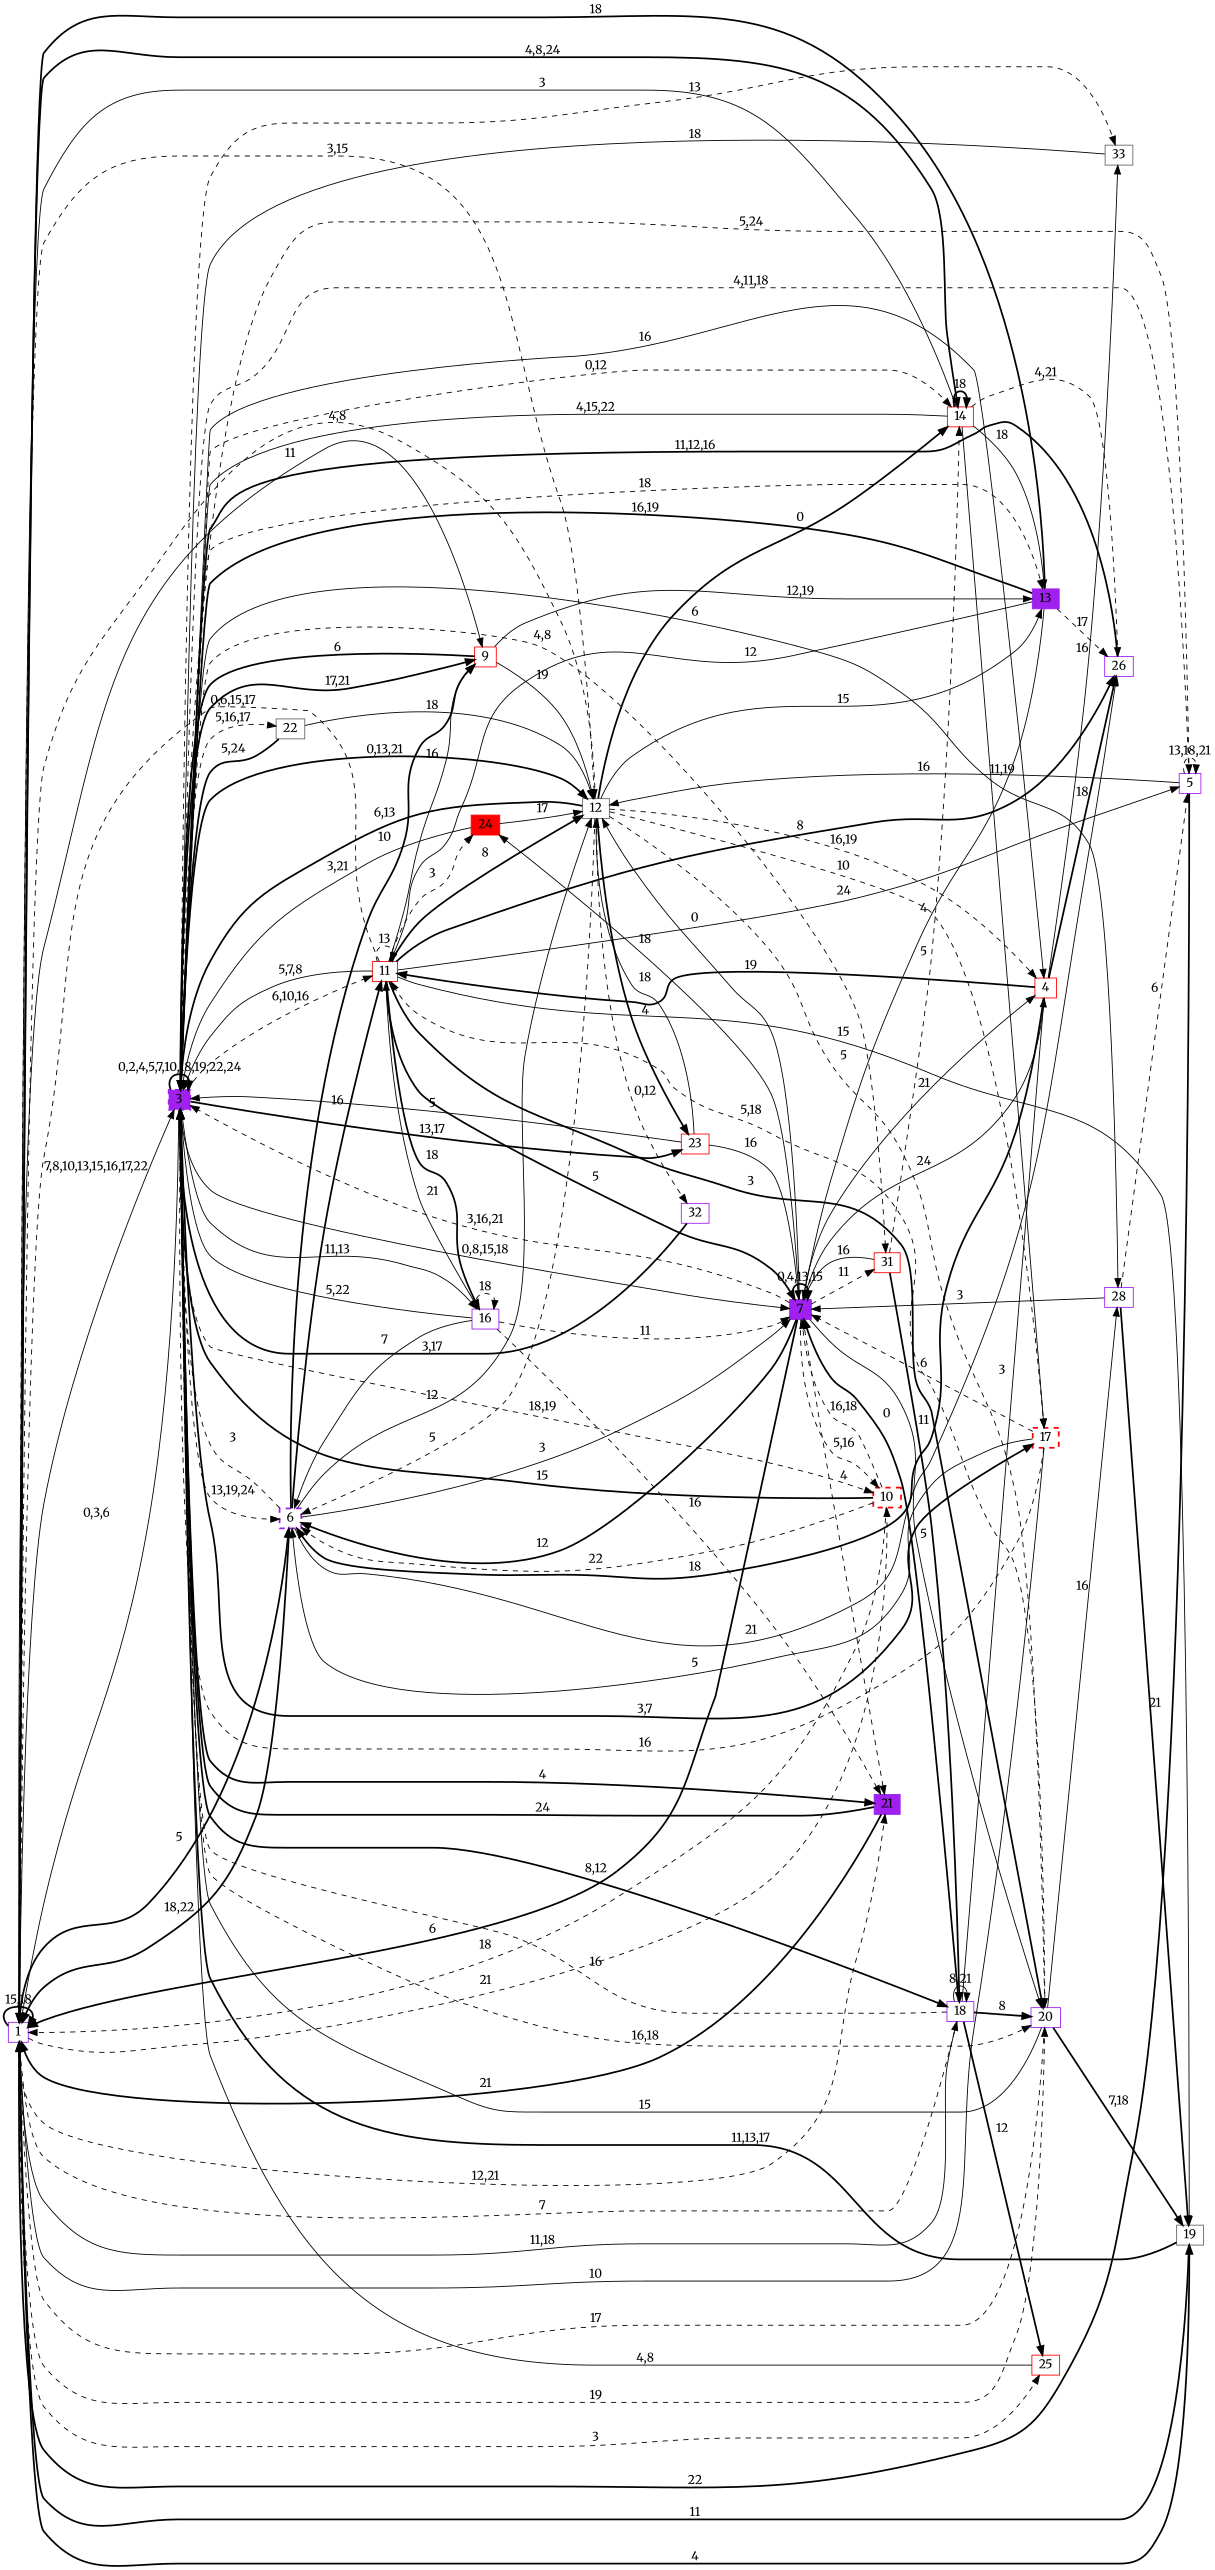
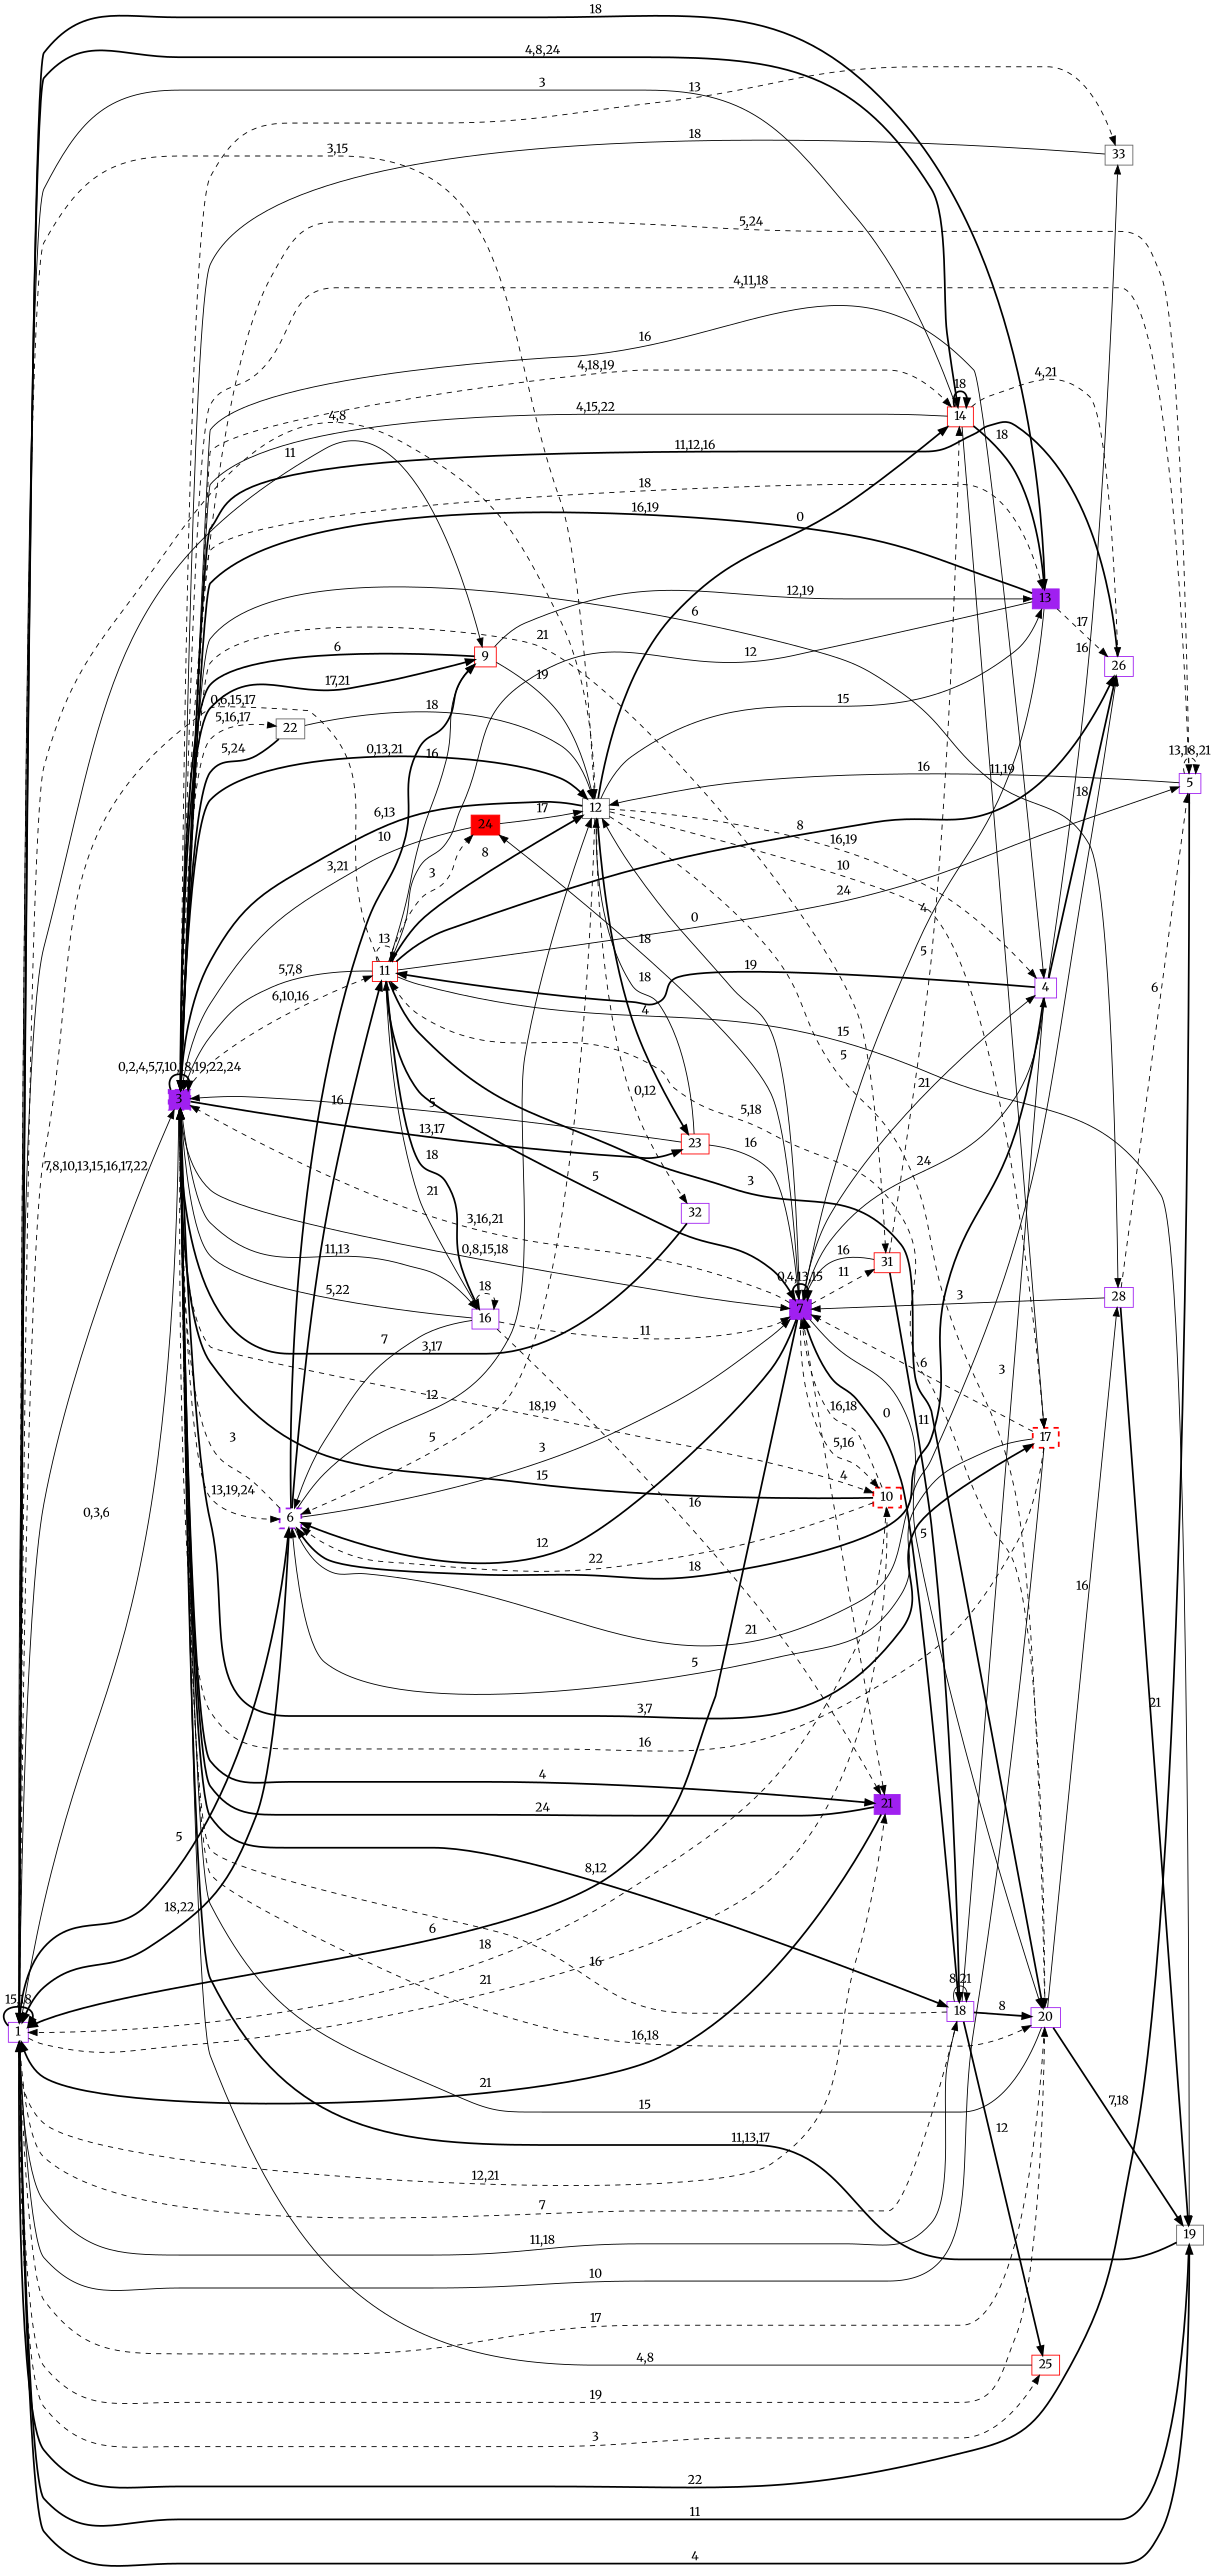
(596, 366) -> (596, 366)
(1025, 495) -> (1025, 495)
(543, 636) -> (543, 636)
(1046, 988) -> (1046, 988)
